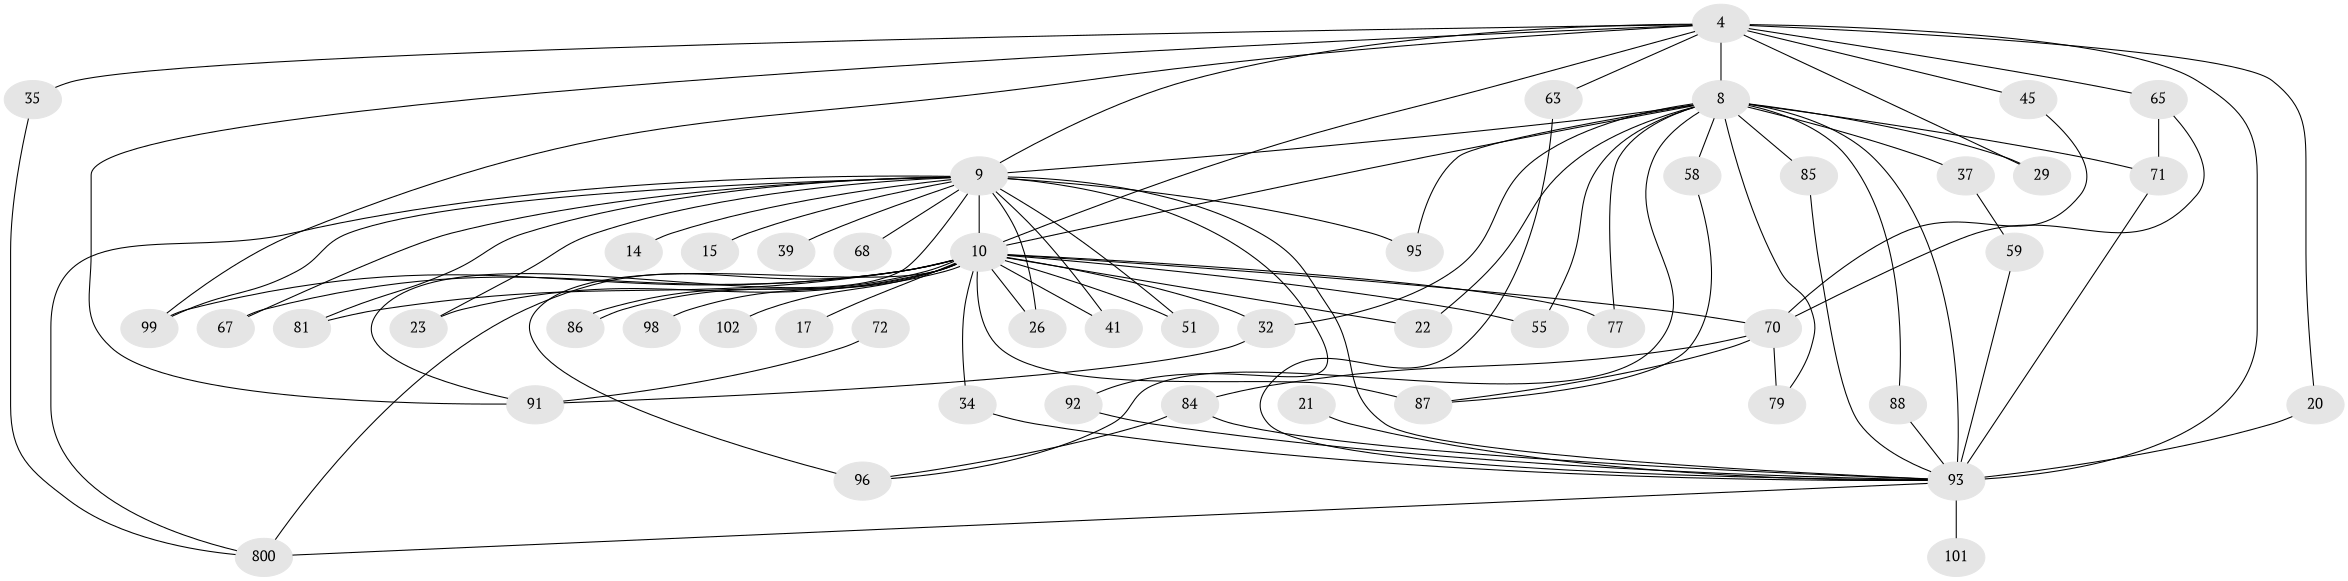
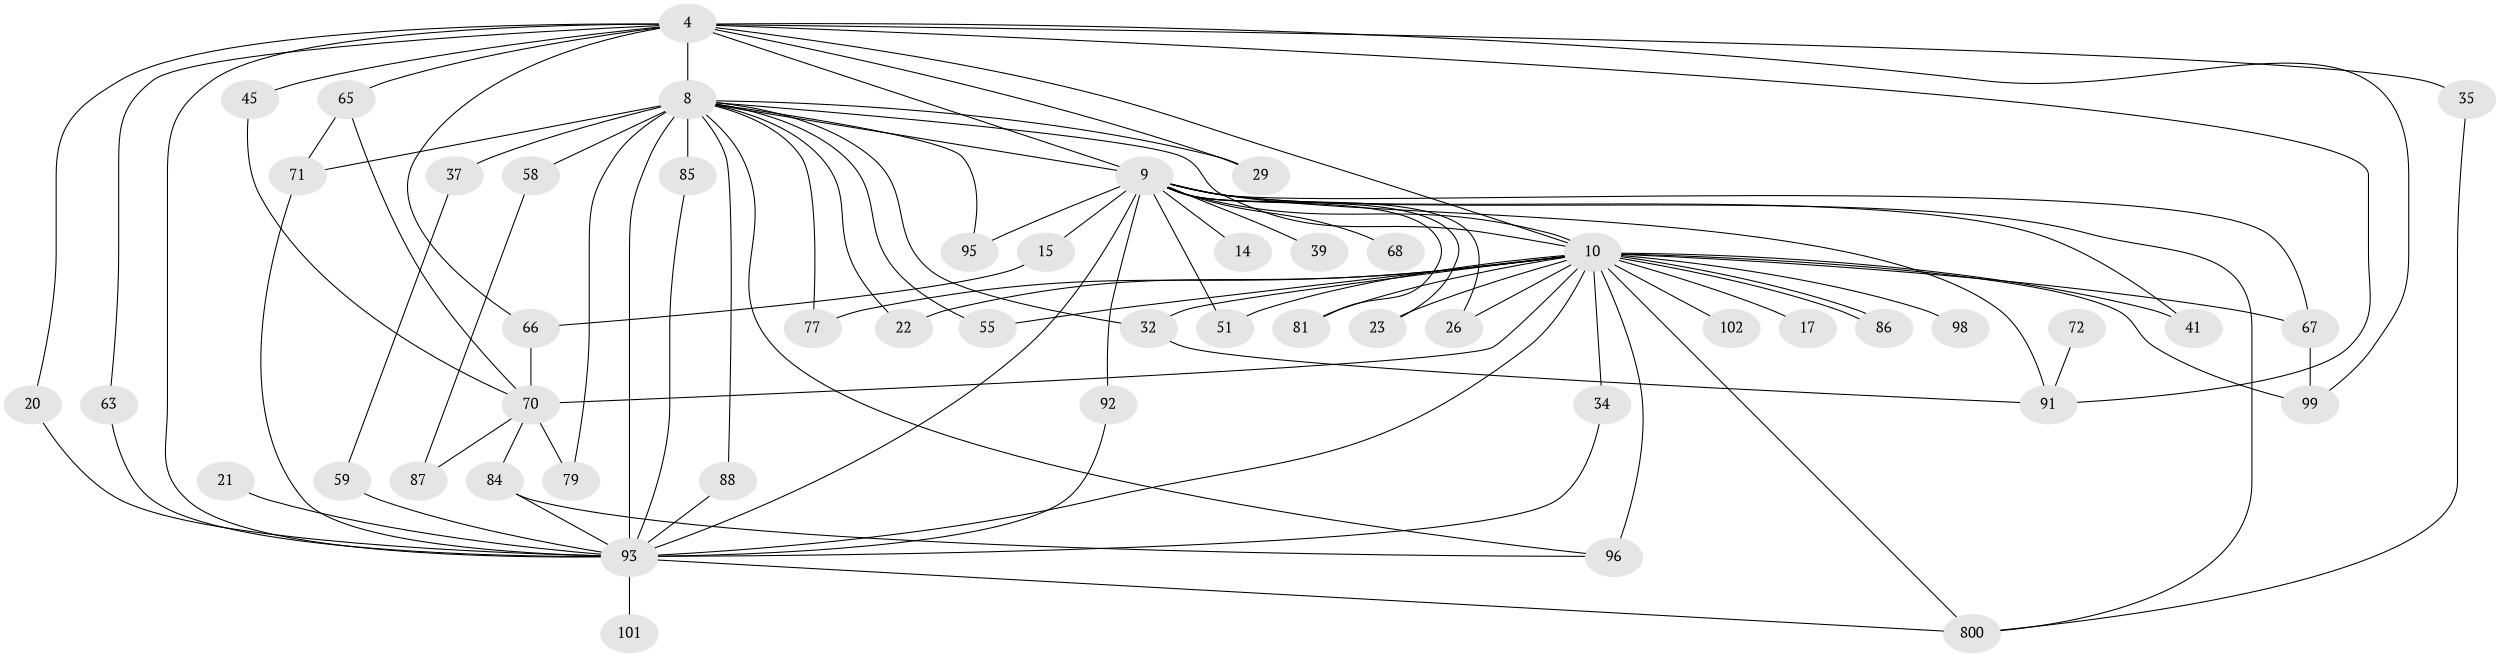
(390, 222) -> (2310, 360)
none -> (531, 329)
(1107, 378) -> (1178, 482)
